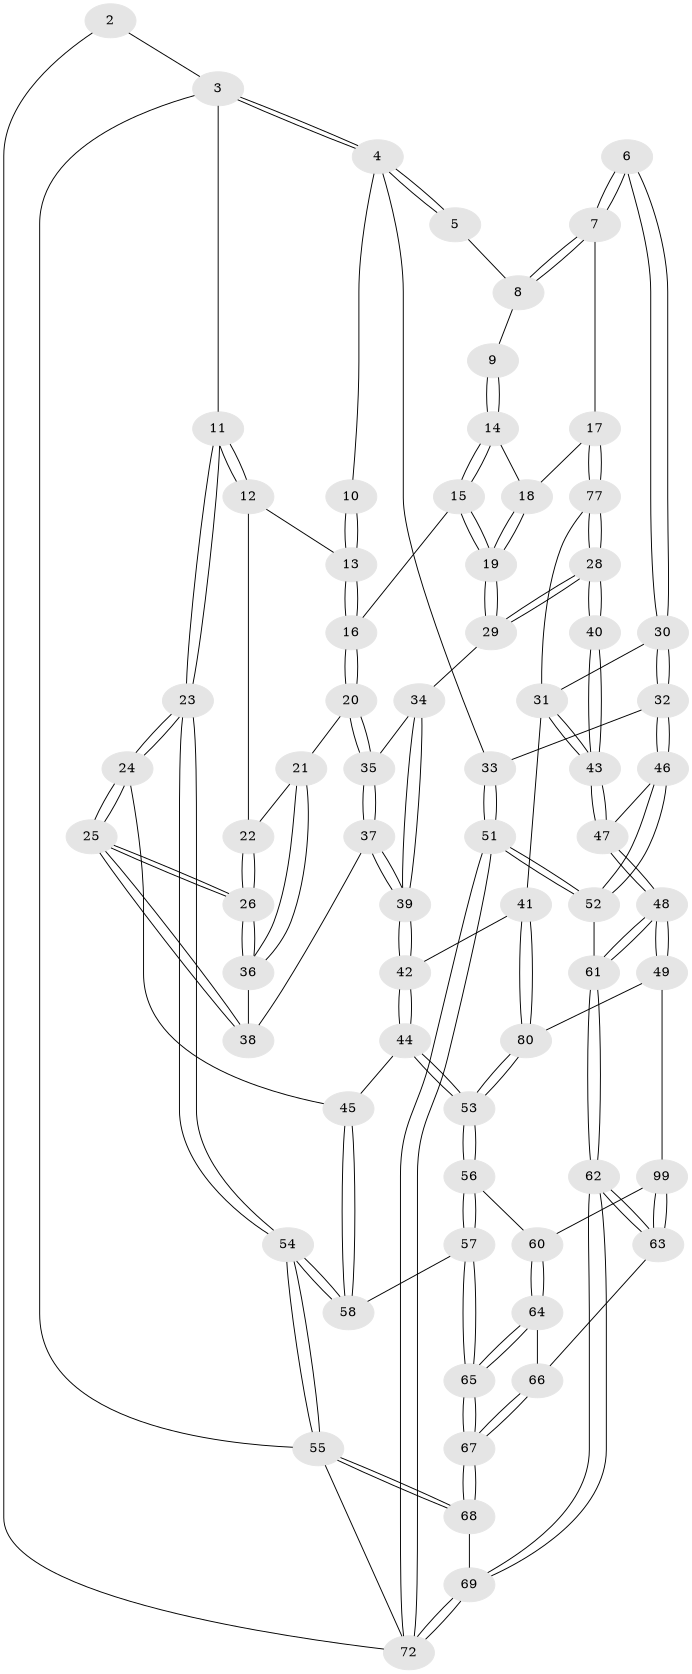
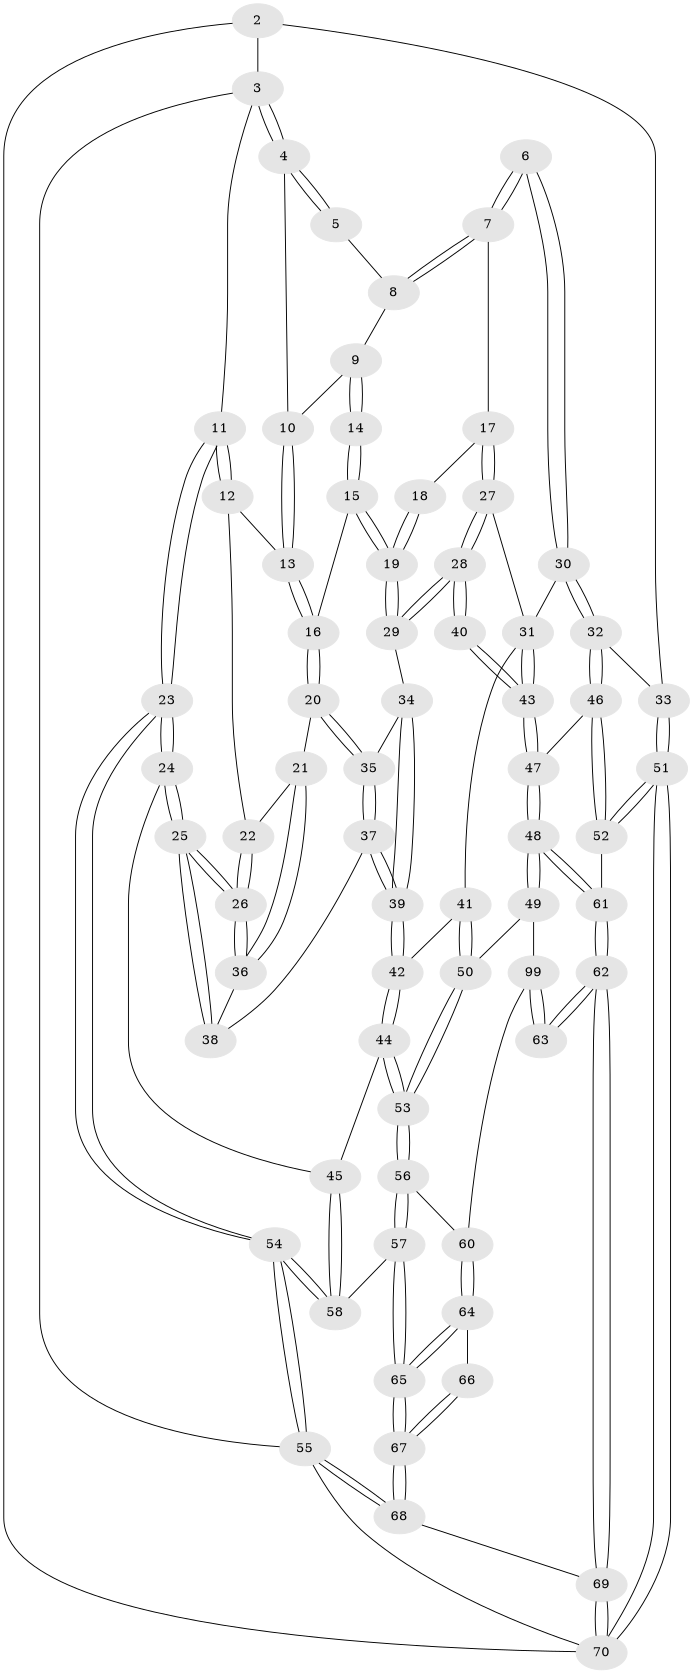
none -> (322, 395)
(510, 463) -> none
(403, 469) -> (655, 215)
(595, 497) -> (488, 497)
(526, 1041) -> (466, 973)
(598, 1313) -> none
(409, 1653) -> (602, 1653)
